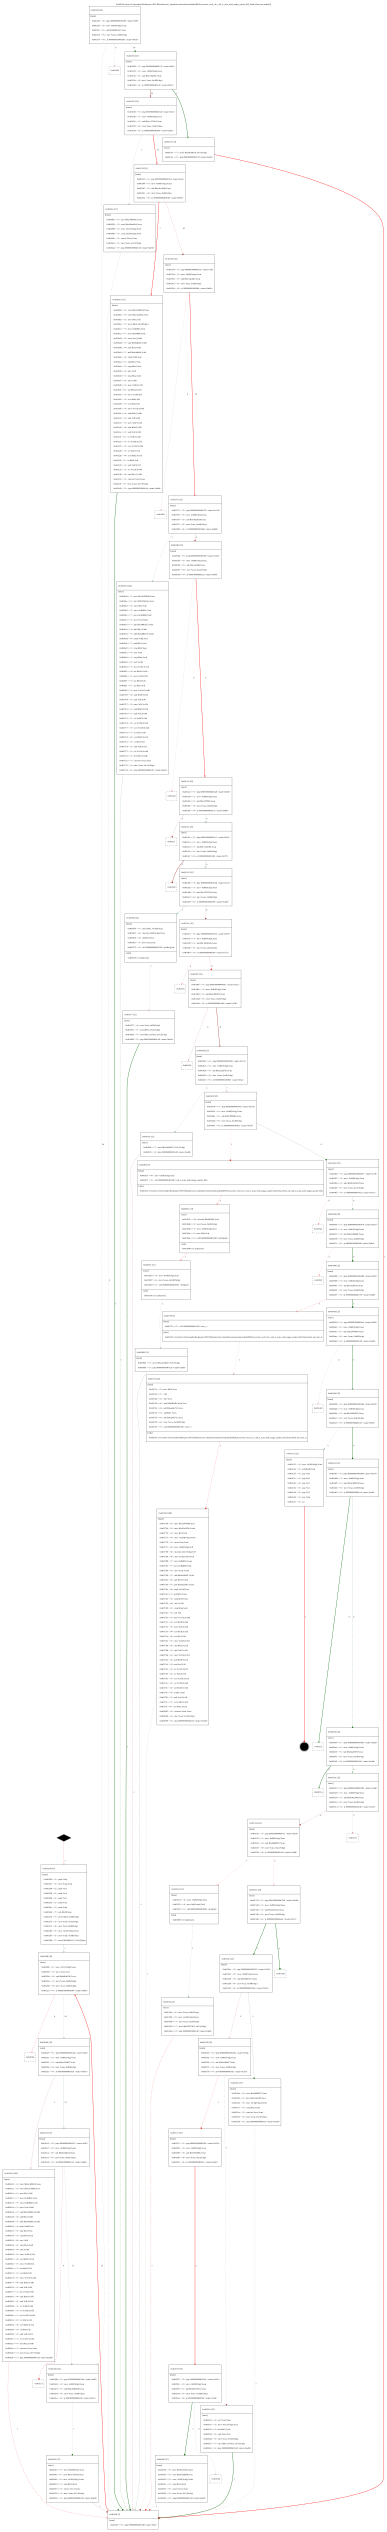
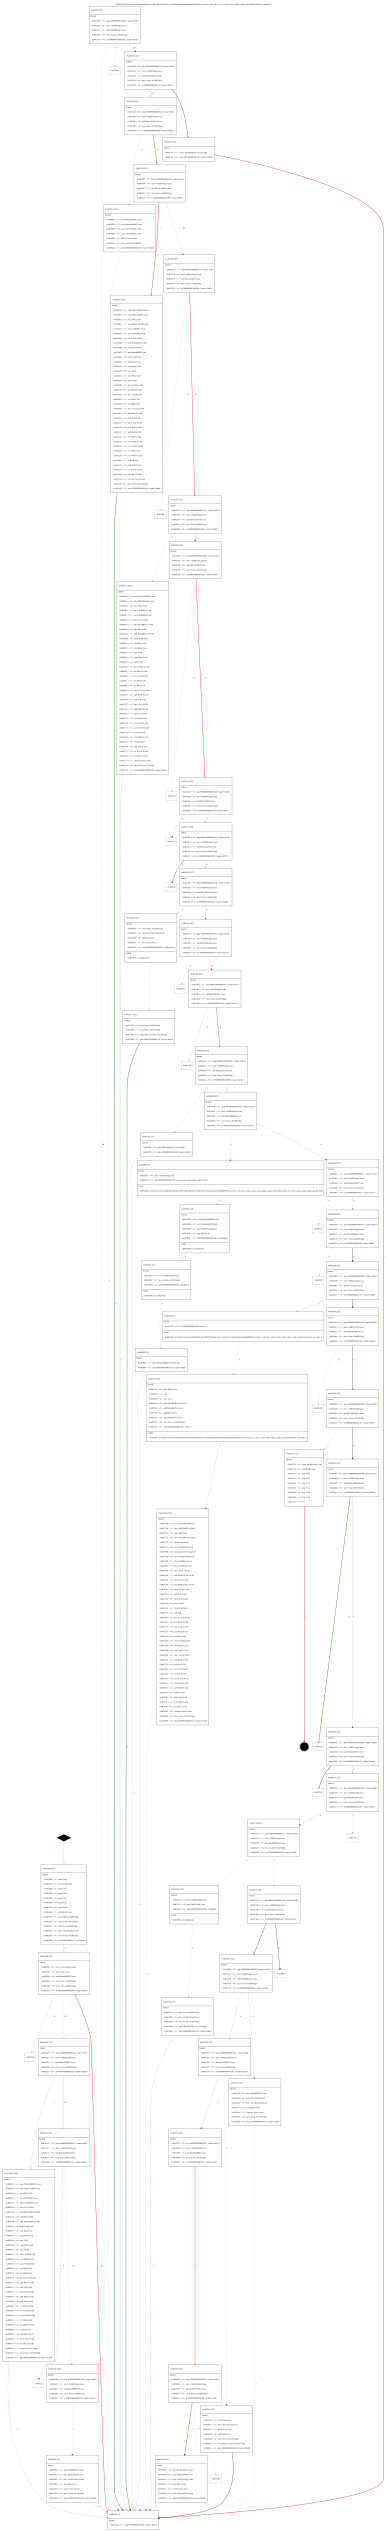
(150, 93) -> (150, 93)
